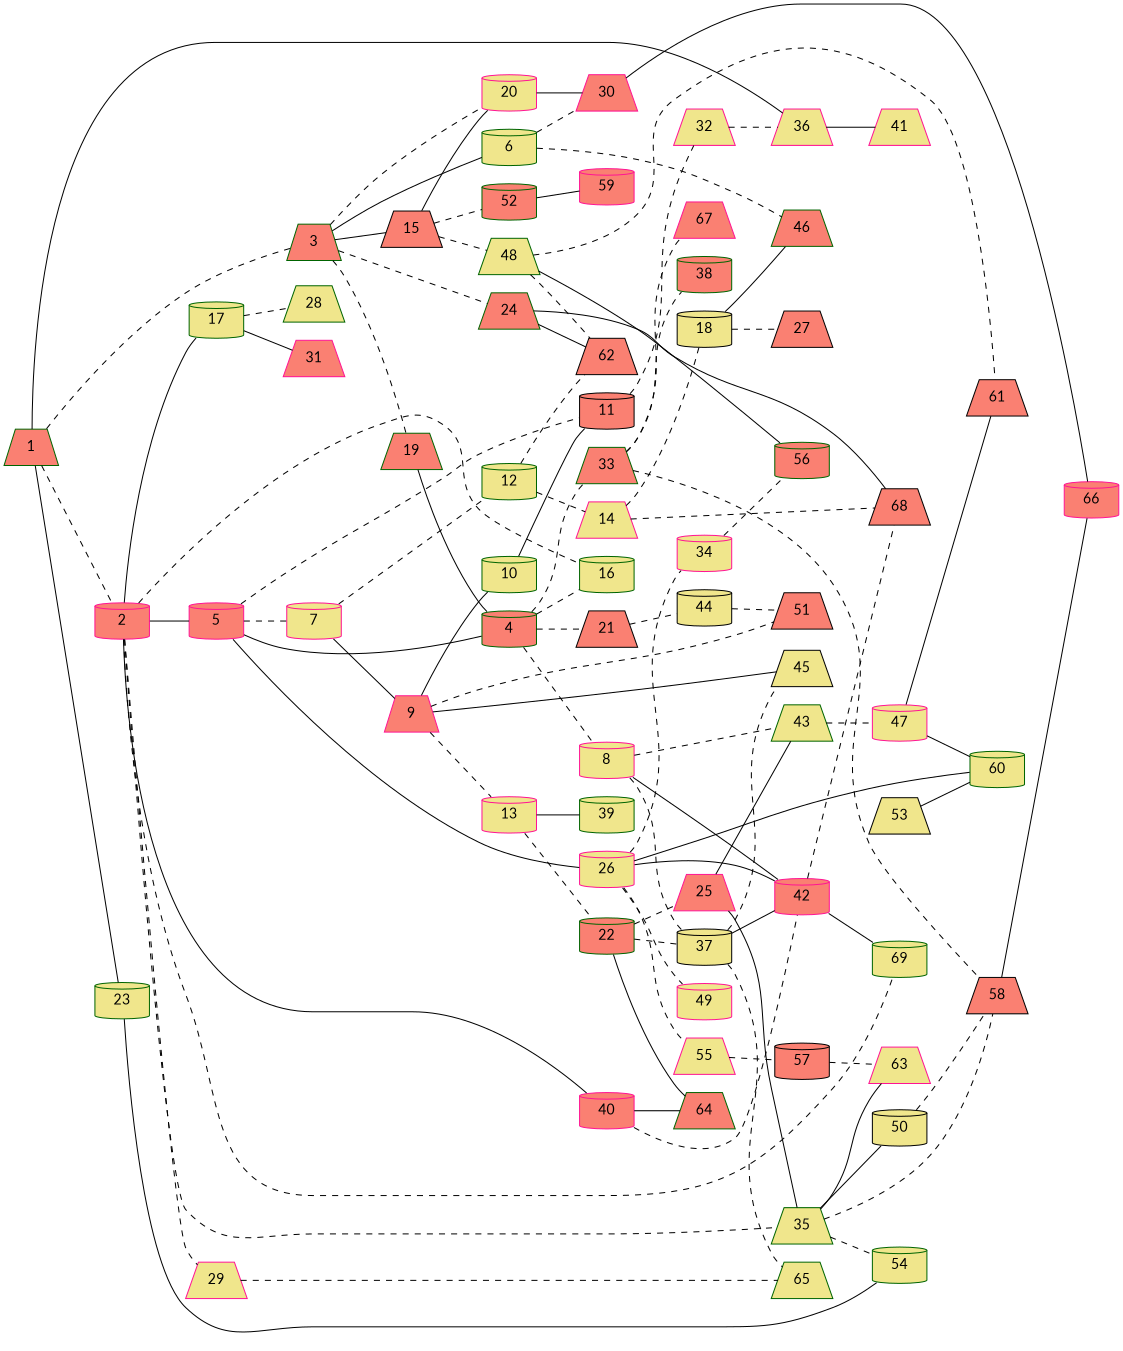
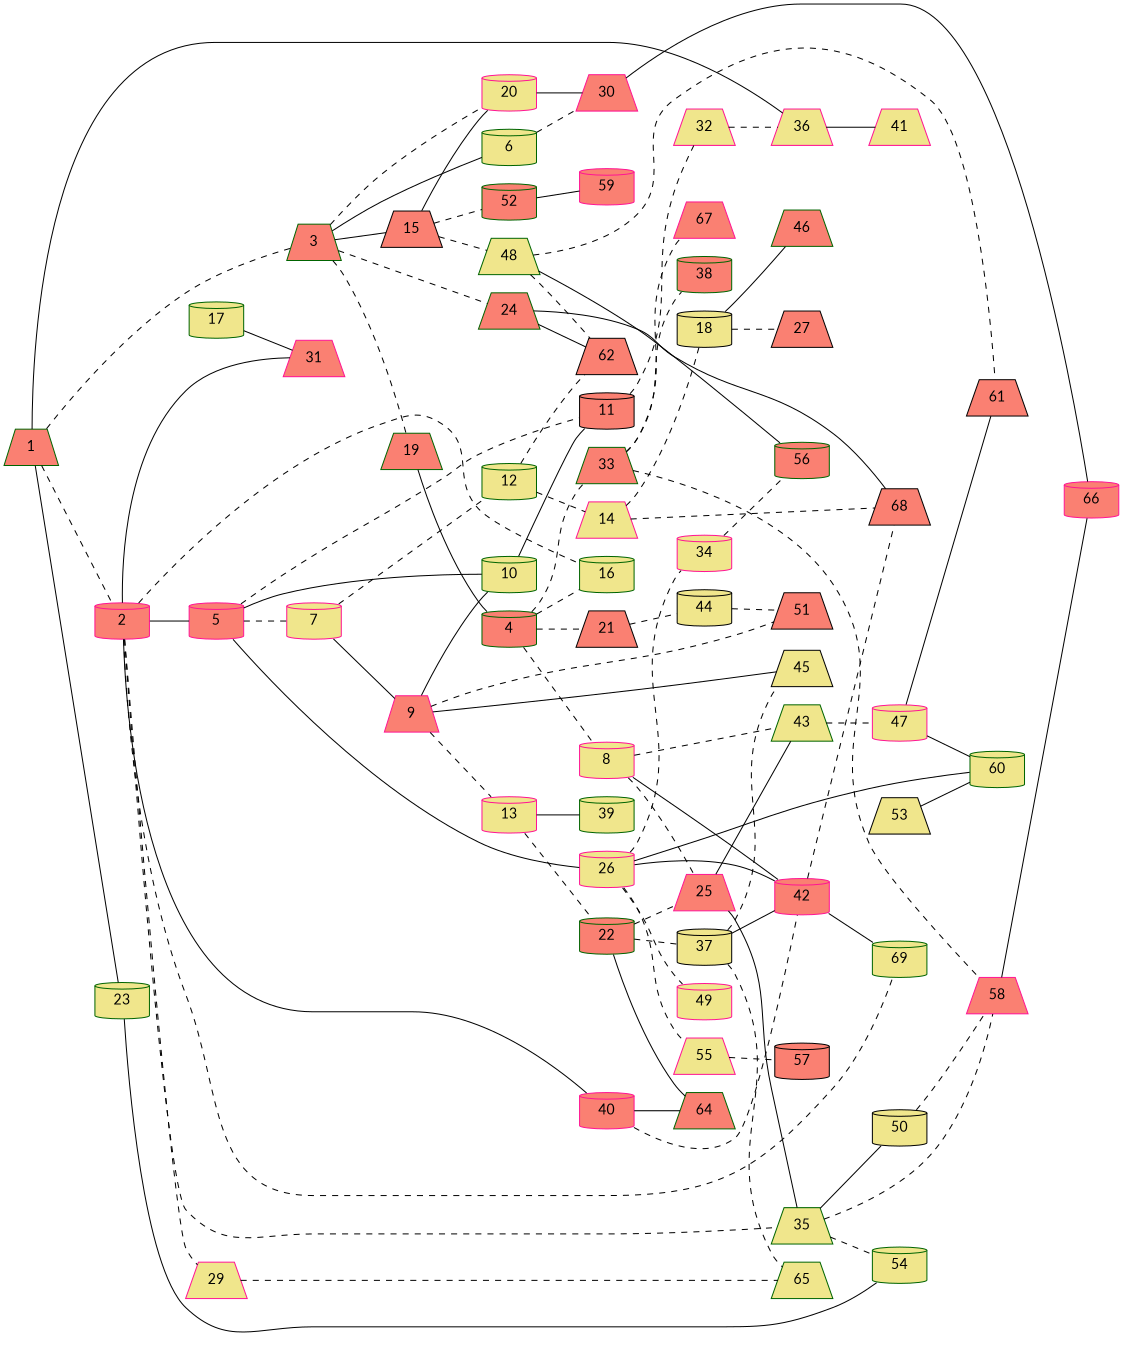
(664, 166) -> none
(314, 304) -> none
(145, 466) -> (153, 438)
(362, 653) -> (355, 581)
(655, 846) -> (664, 824)
(997, 996) -> (997, 996)
(900, 1065) -> none
